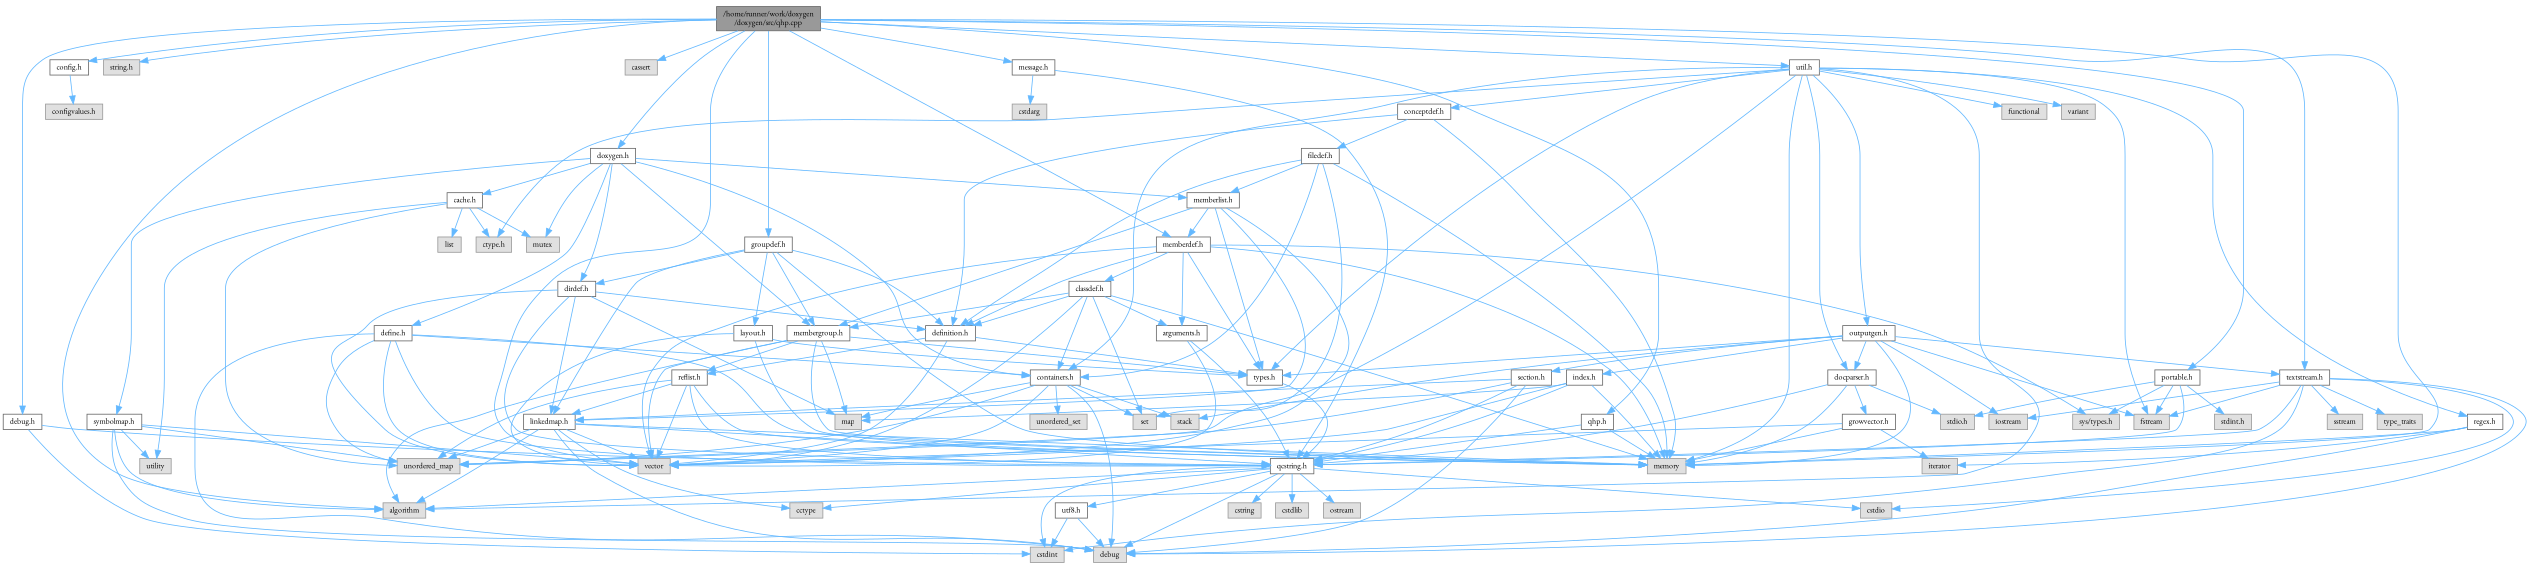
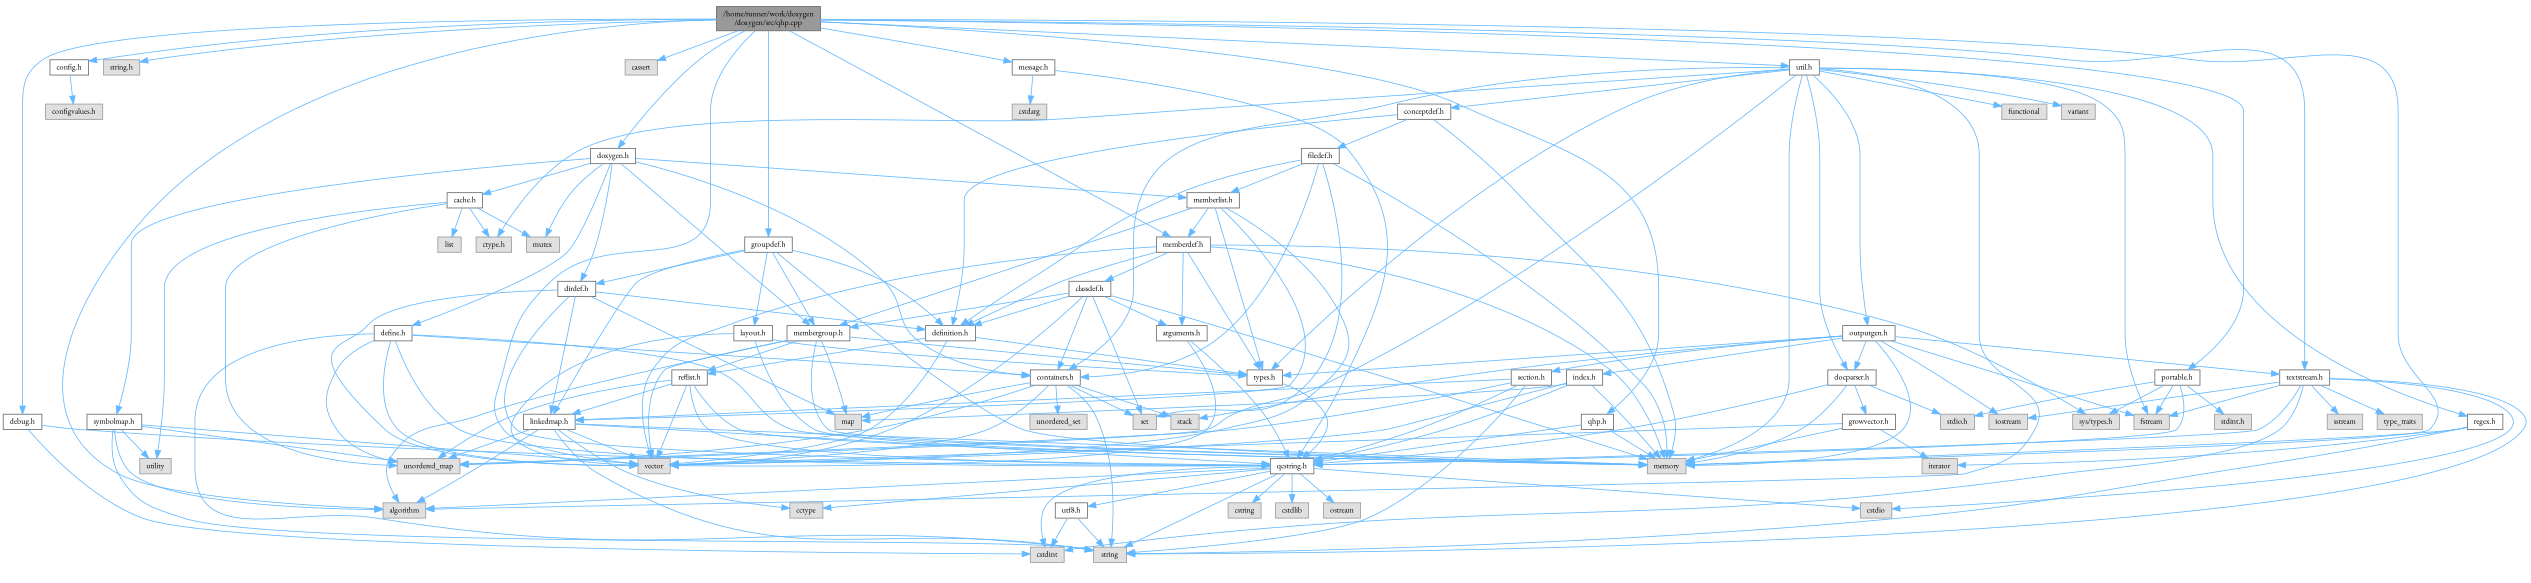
(1110, 555) -> (1110, 555)
